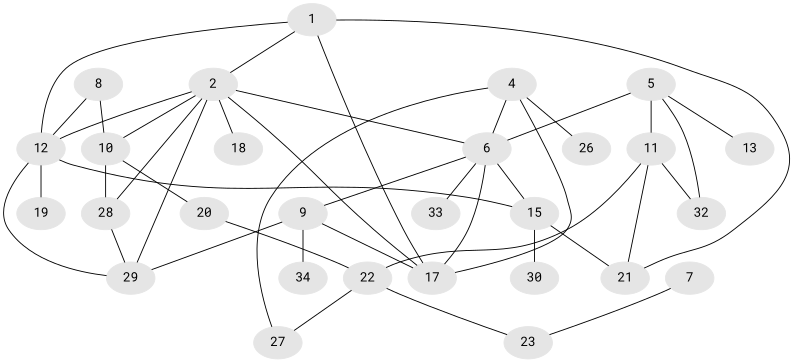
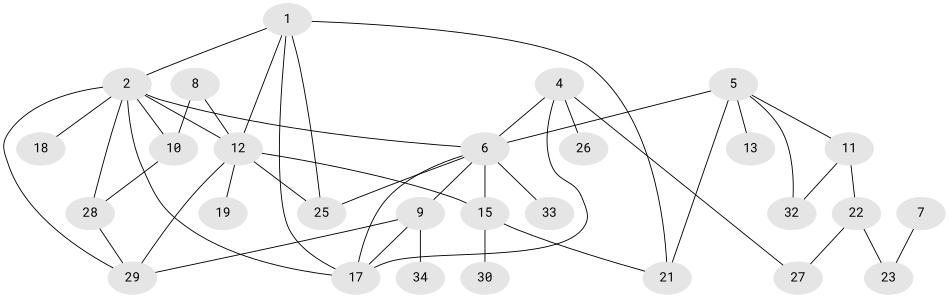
(204, 214) -> none
none -> (322, 214)
(638, 214) -> (700, 181)
